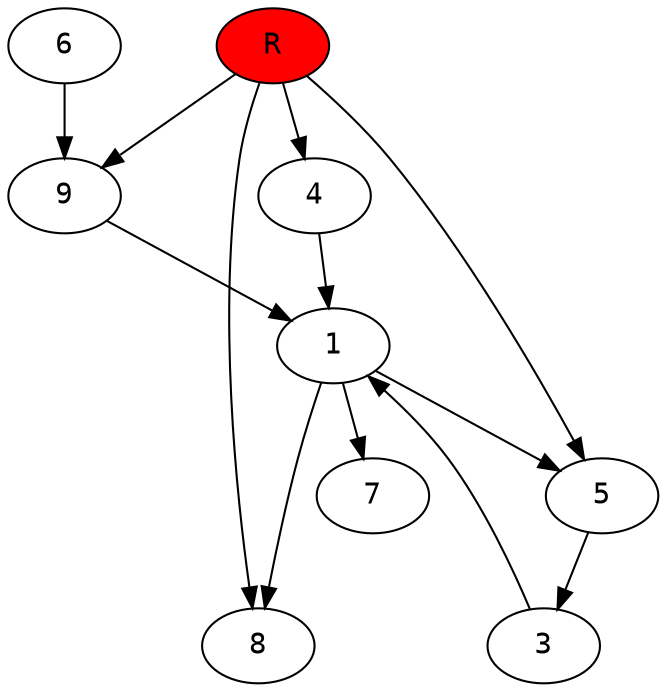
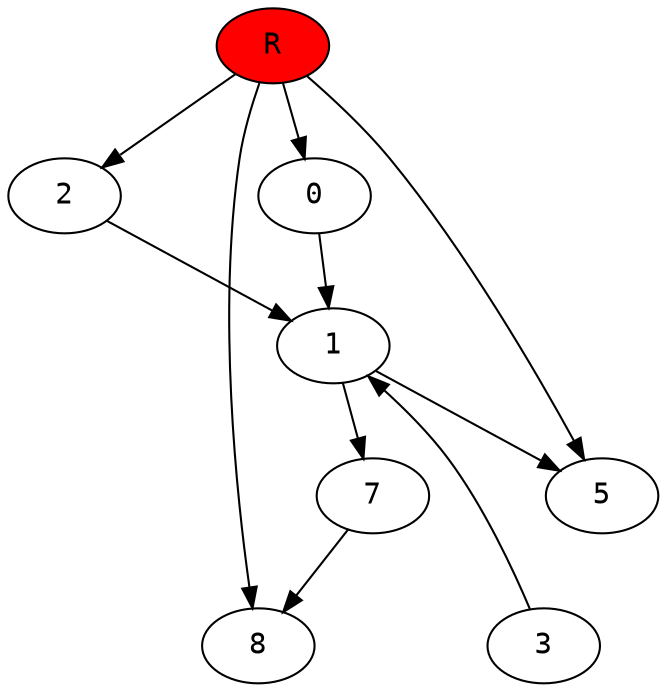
(65, 46) -> none
(65, 196) -> (65, 196)
(315, 196) -> (315, 196)
(291, 484) -> (322, 563)
(577, 561) -> none
